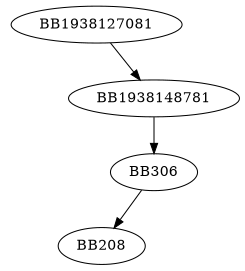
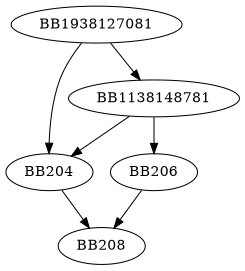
(154, 98) -> (154, 98)
none -> (49, 172)
(154, 172) -> (154, 172)
